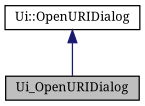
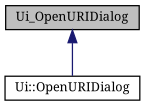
(72, 59) -> (72, 59)
